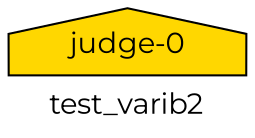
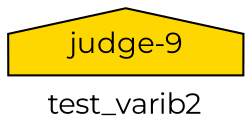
(127, 45) -> (126, 45)
